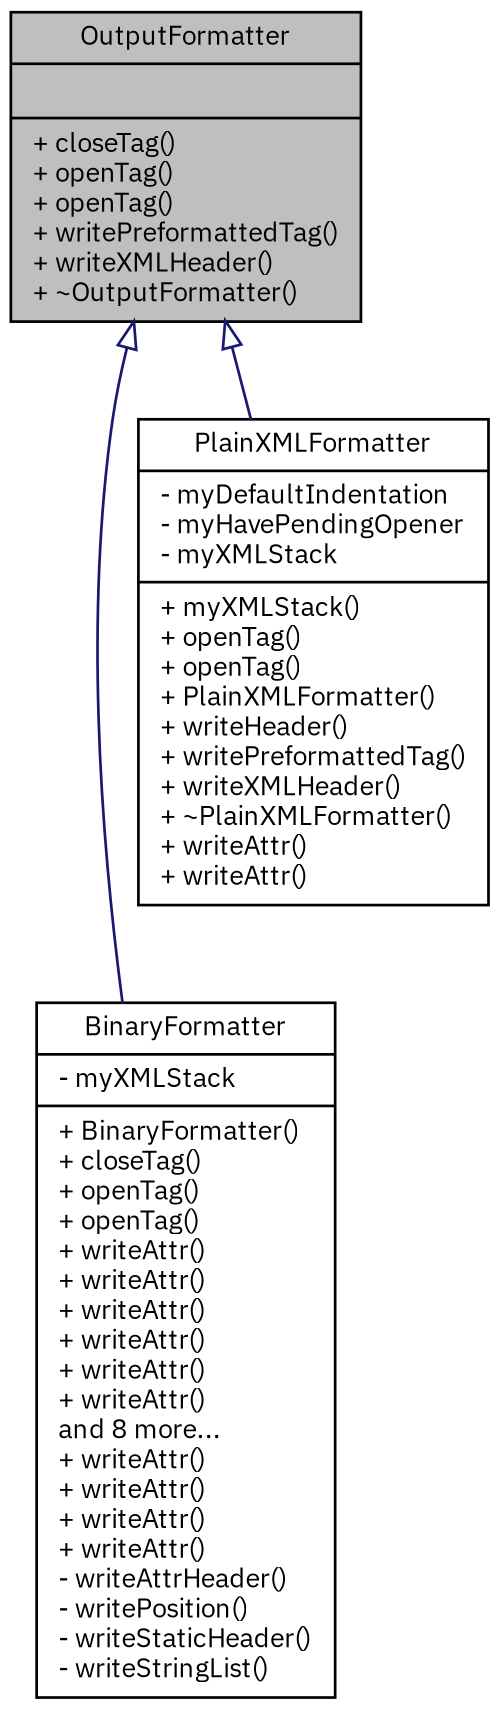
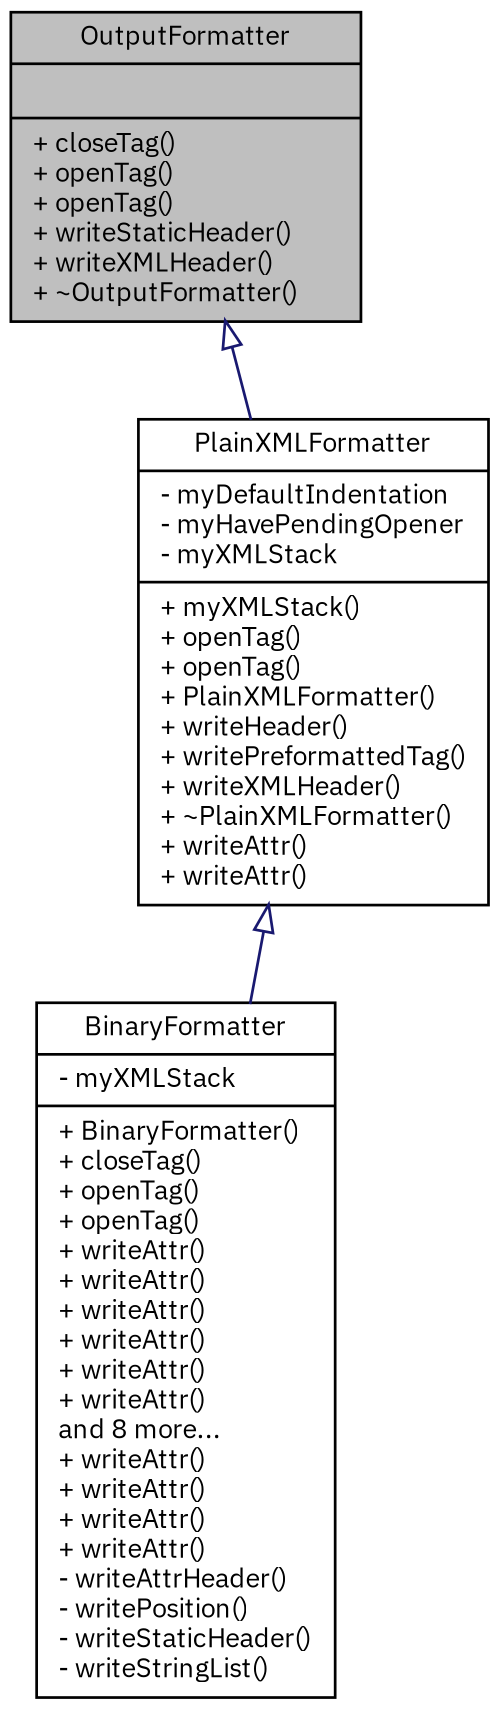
(186, 233) -> (163, 233)
(98, 675) -> (257, 968)
